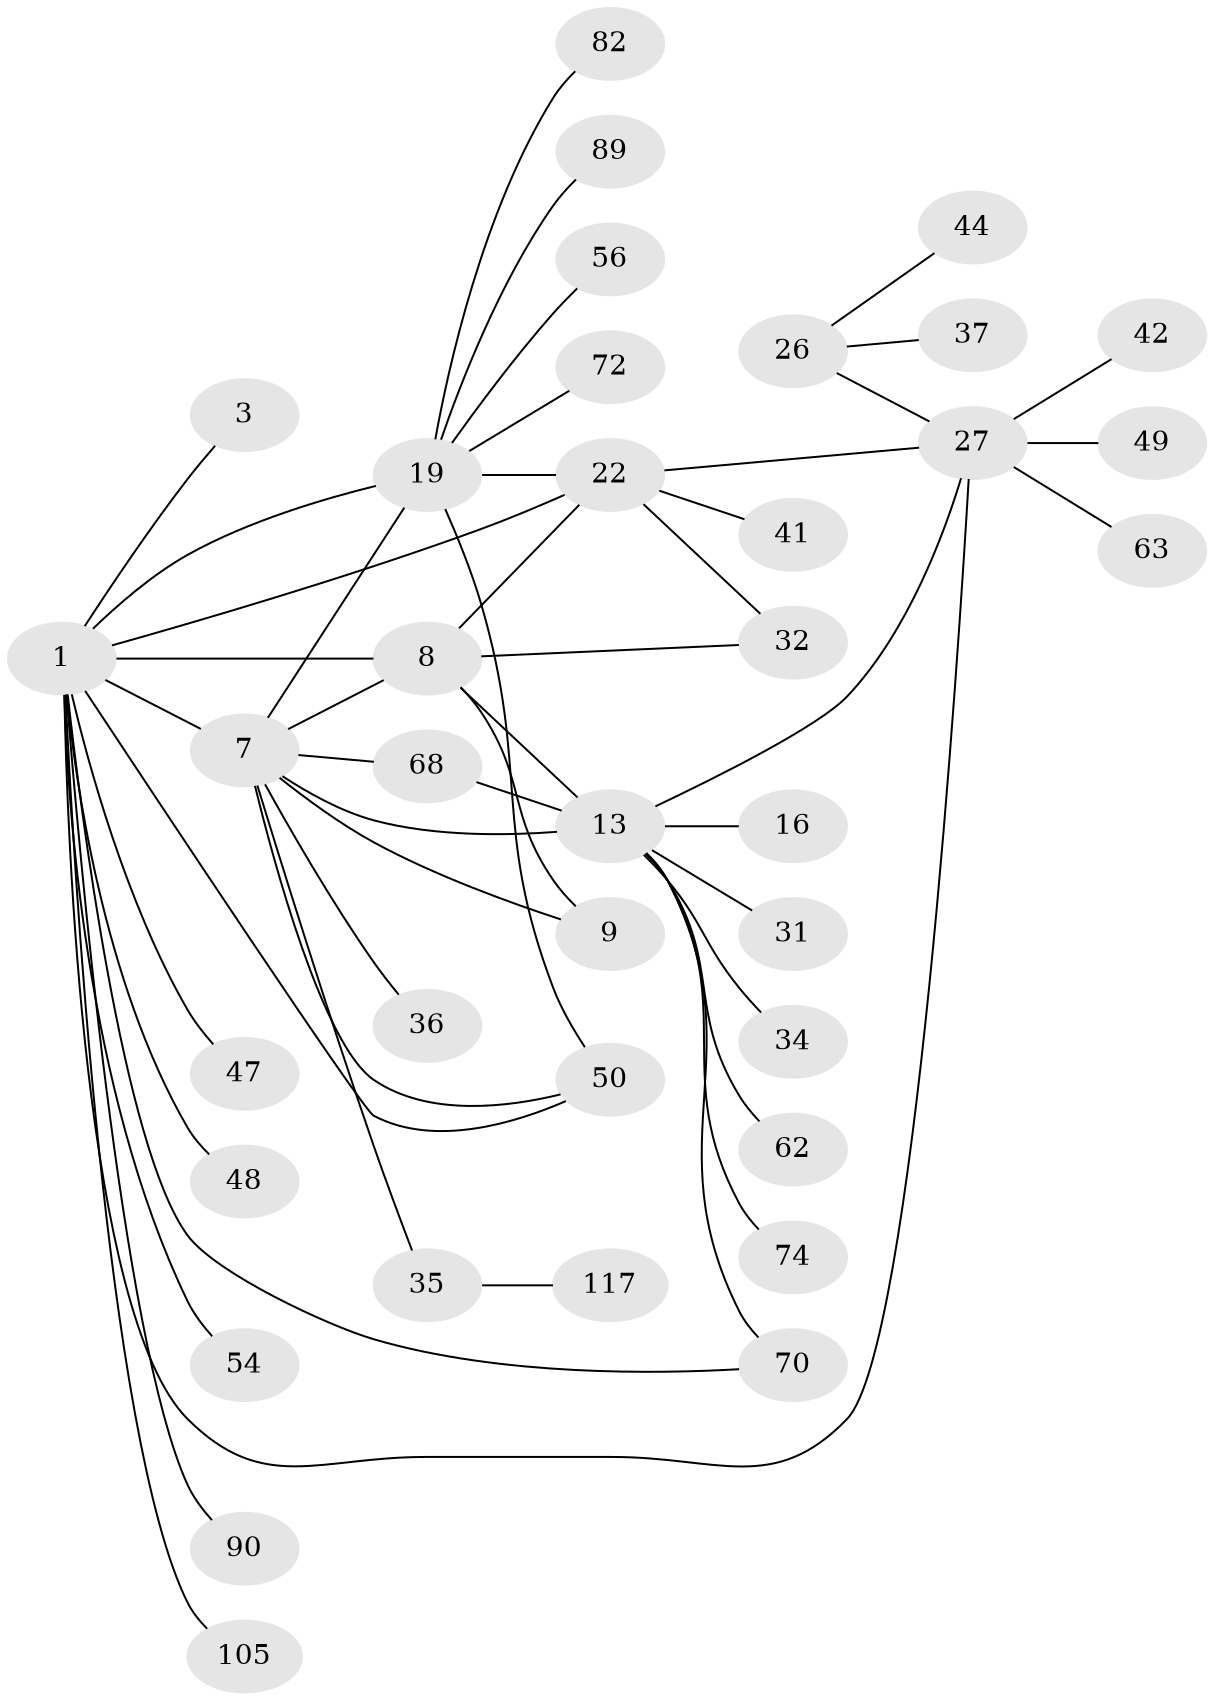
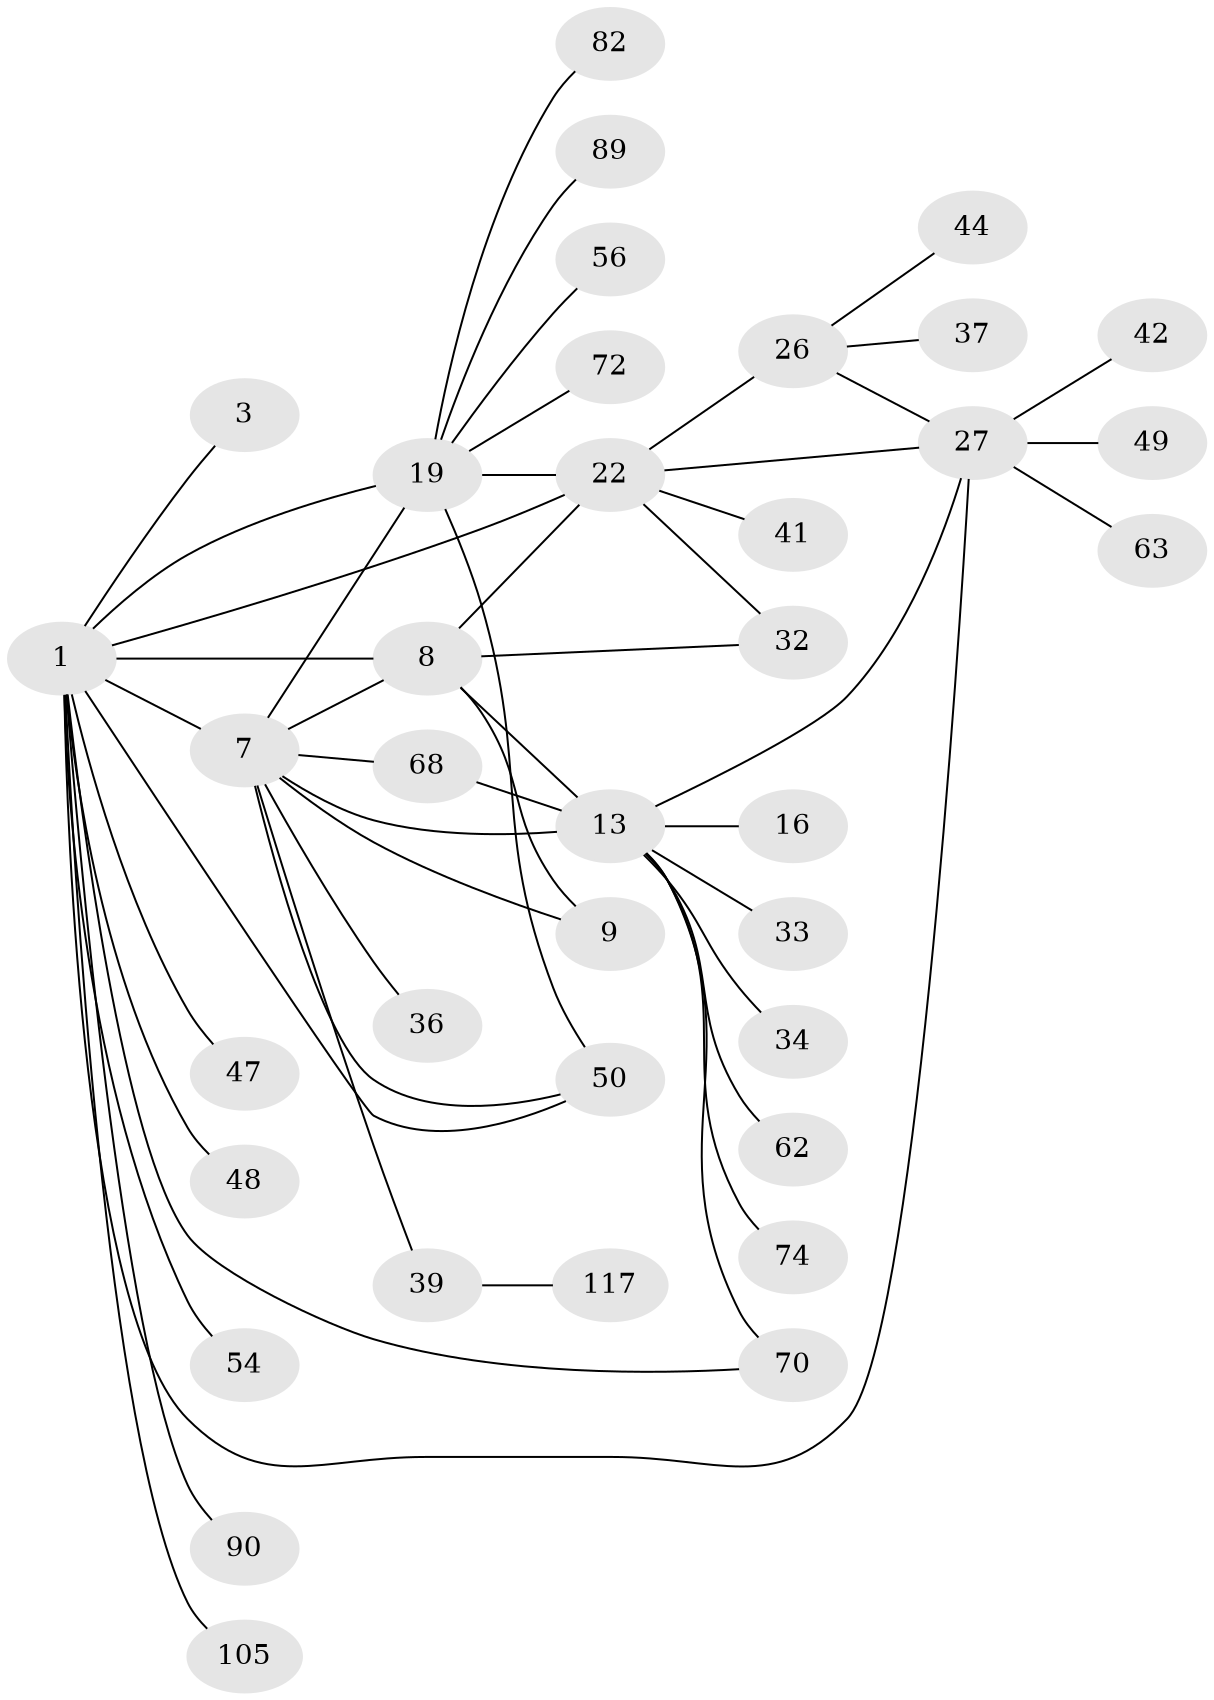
none -> (702, 413)
(793, 934) -> (793, 934)
(427, 1285) -> (427, 1285)
